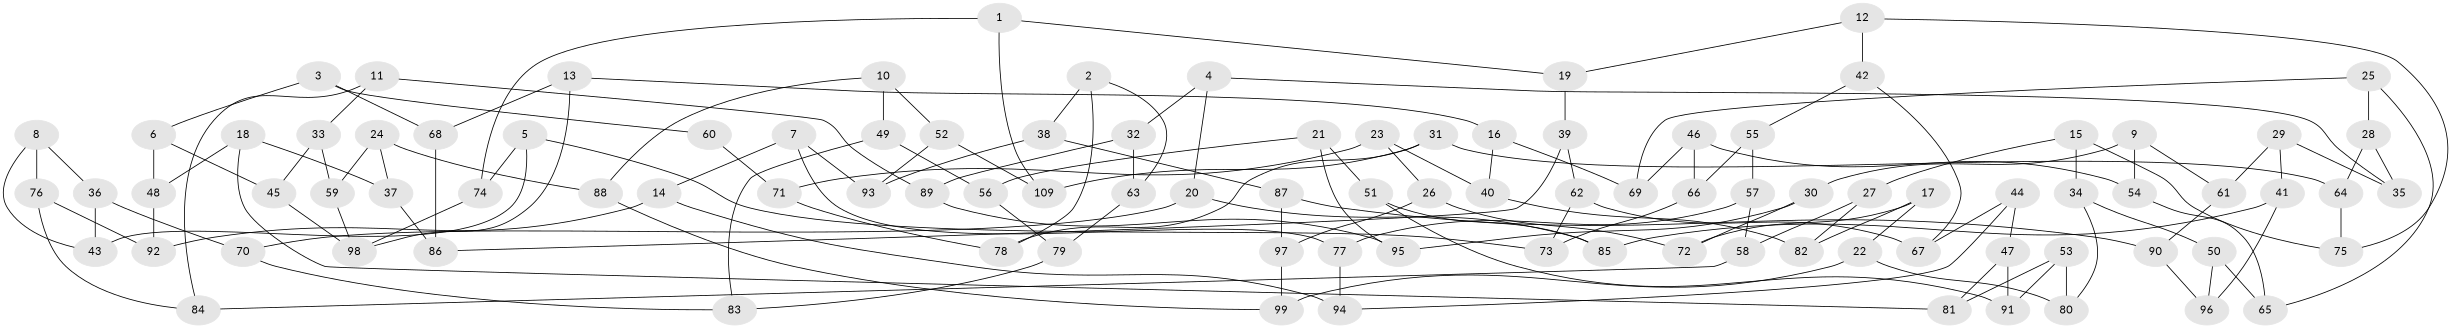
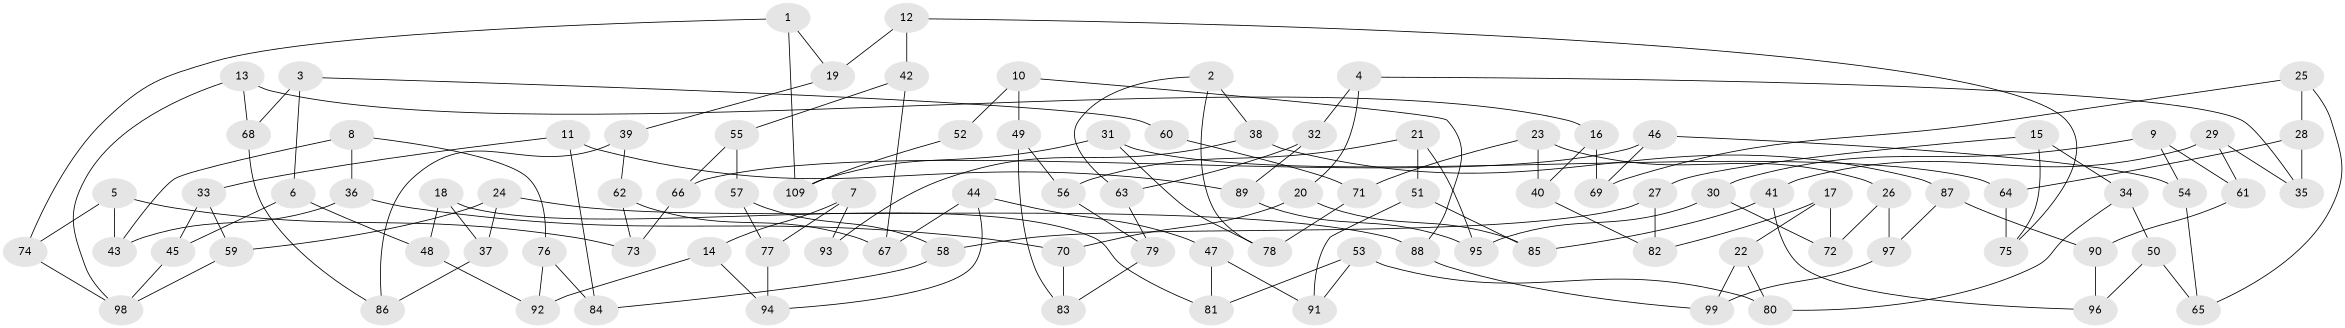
(905, 164) -> none
